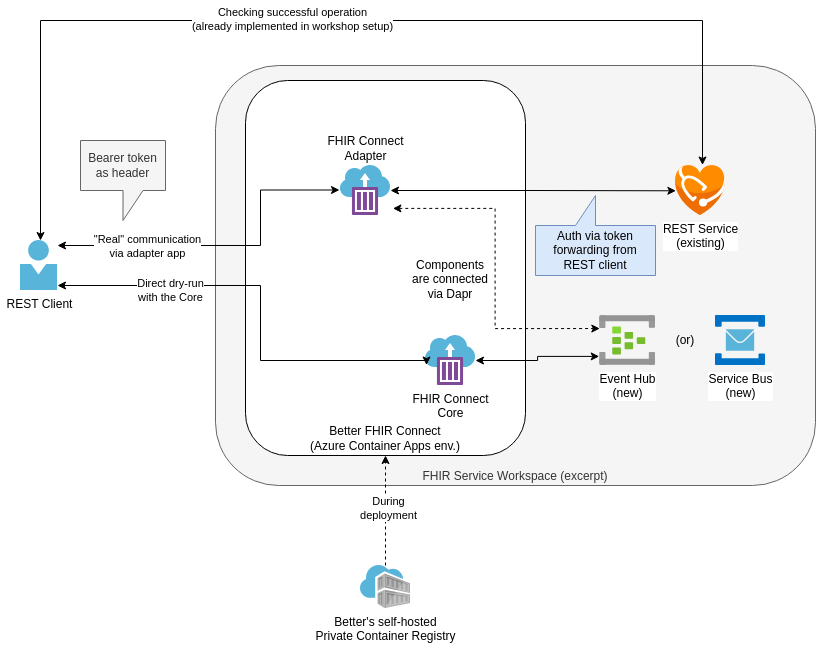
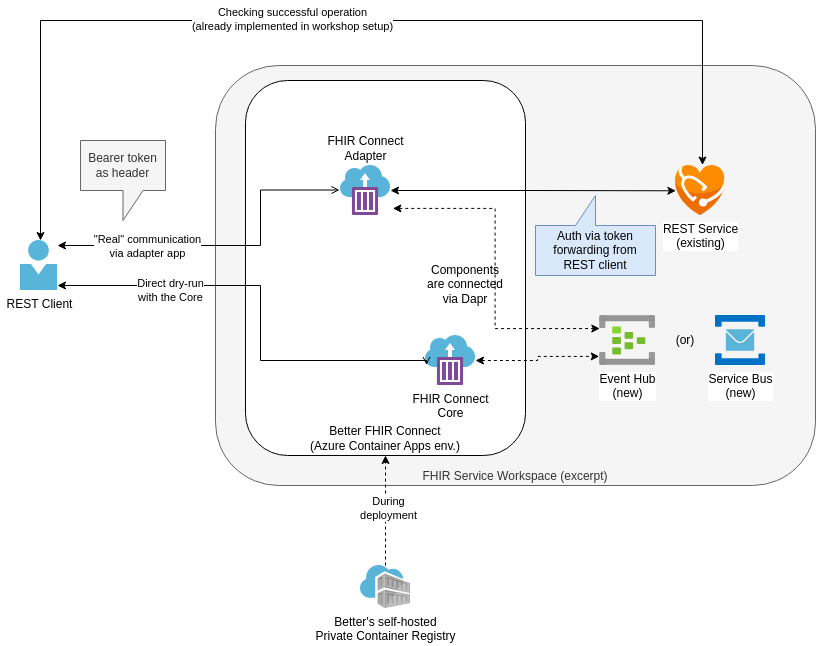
(331, 190) -> (332, 190)
(451, 280) -> (466, 285)
(538, 358) -> (538, 358)
(425, 361) -> (425, 361)
